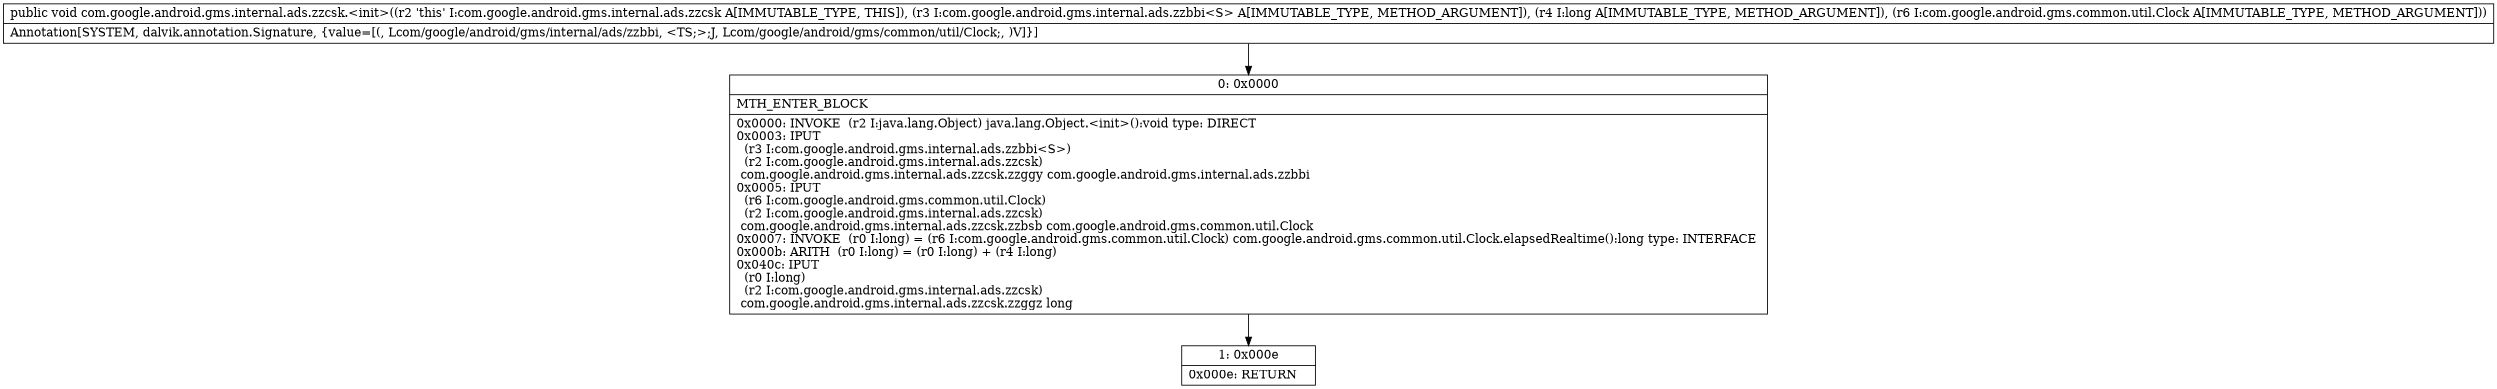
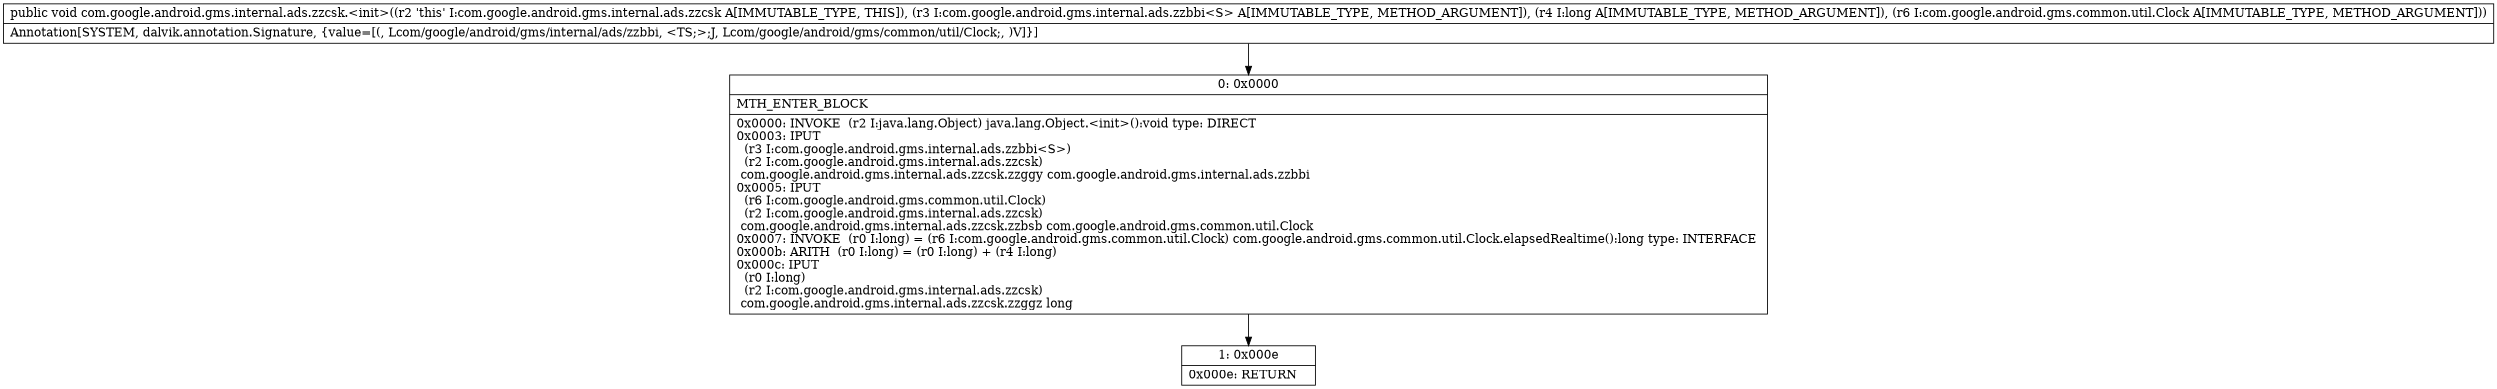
(782, 265) -> (782, 265)
